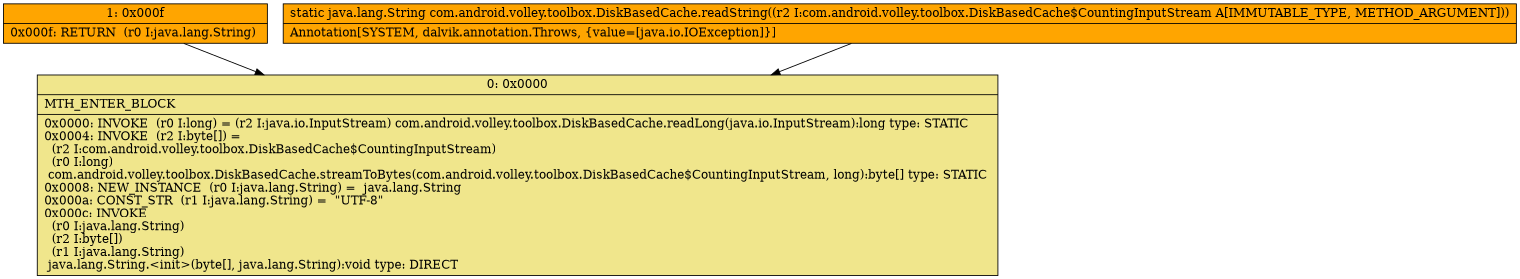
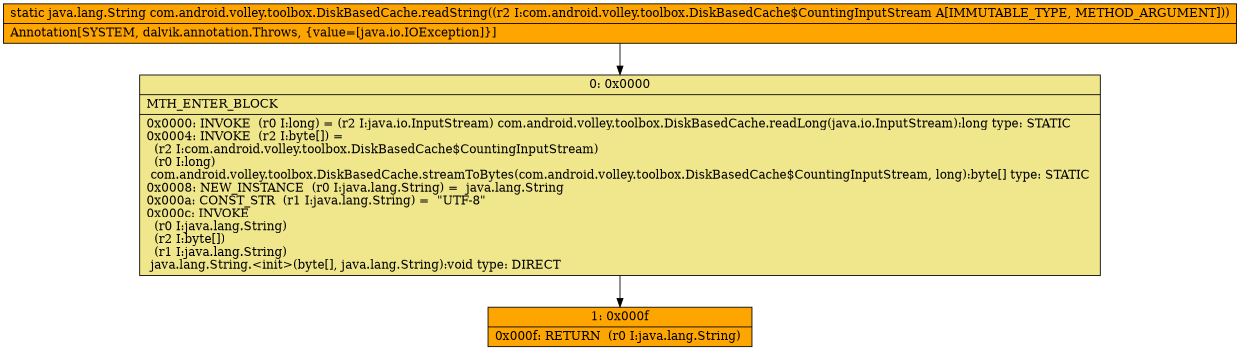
(220, 58) -> (620, 287)
